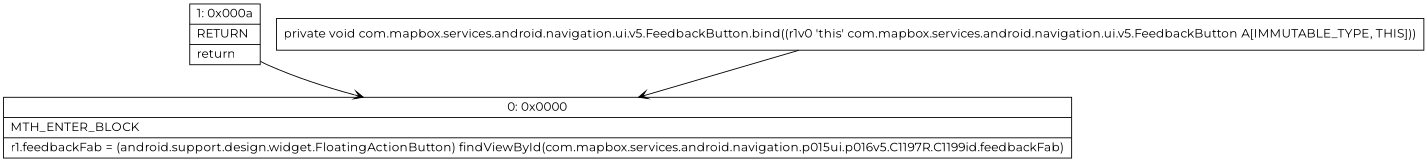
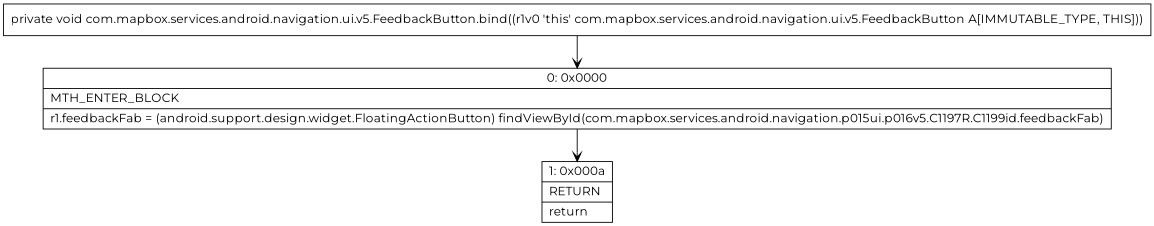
(307, 80) -> (577, 141)
